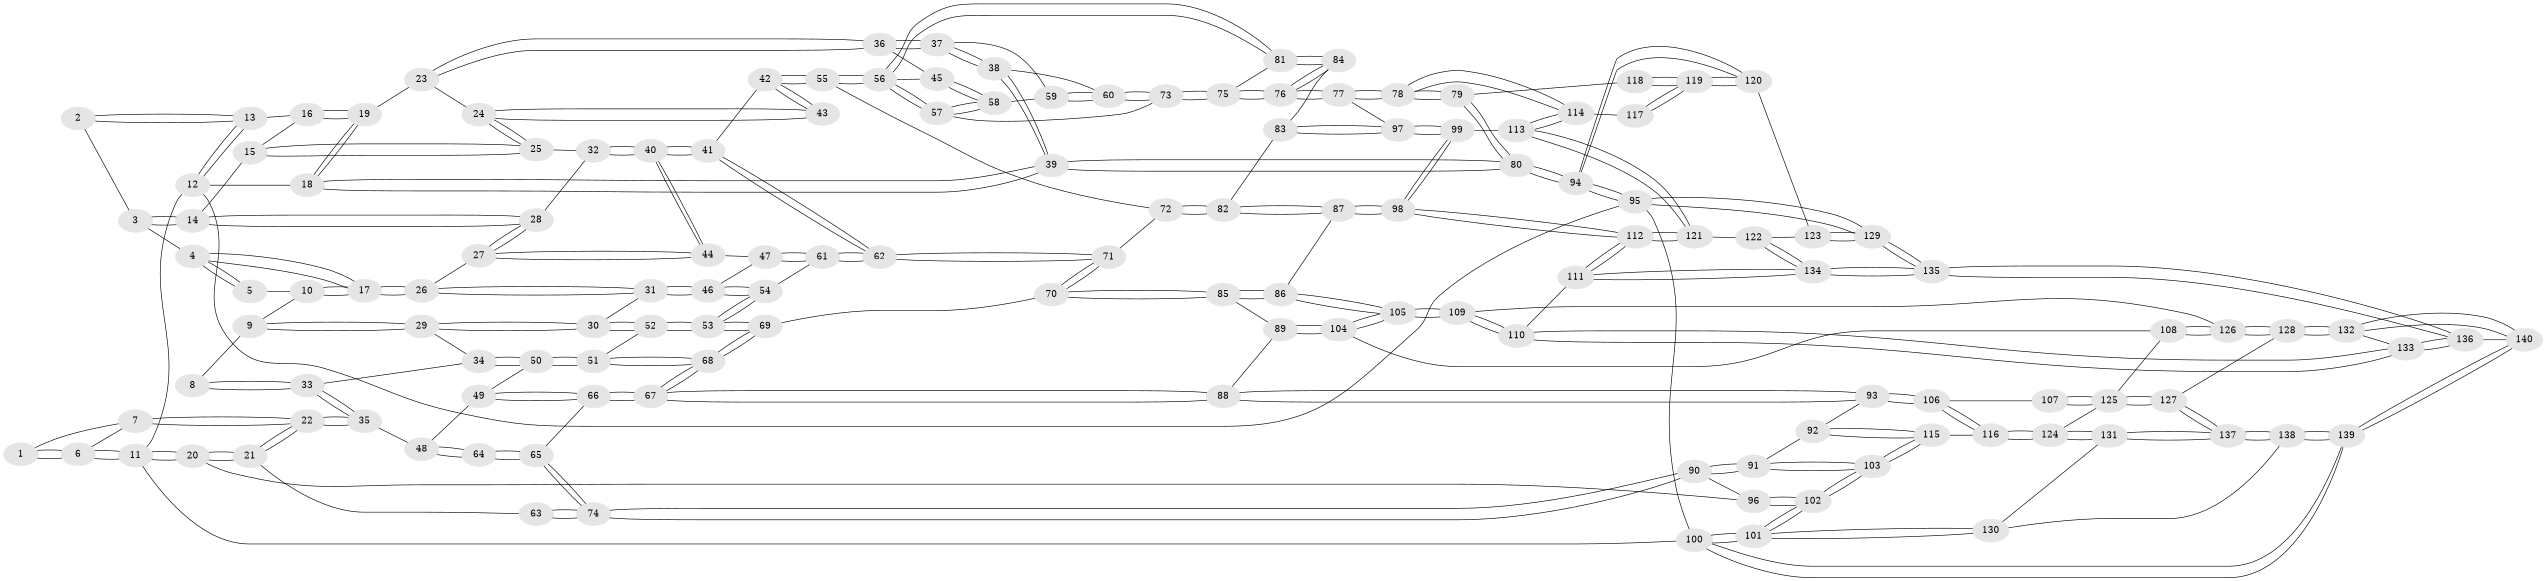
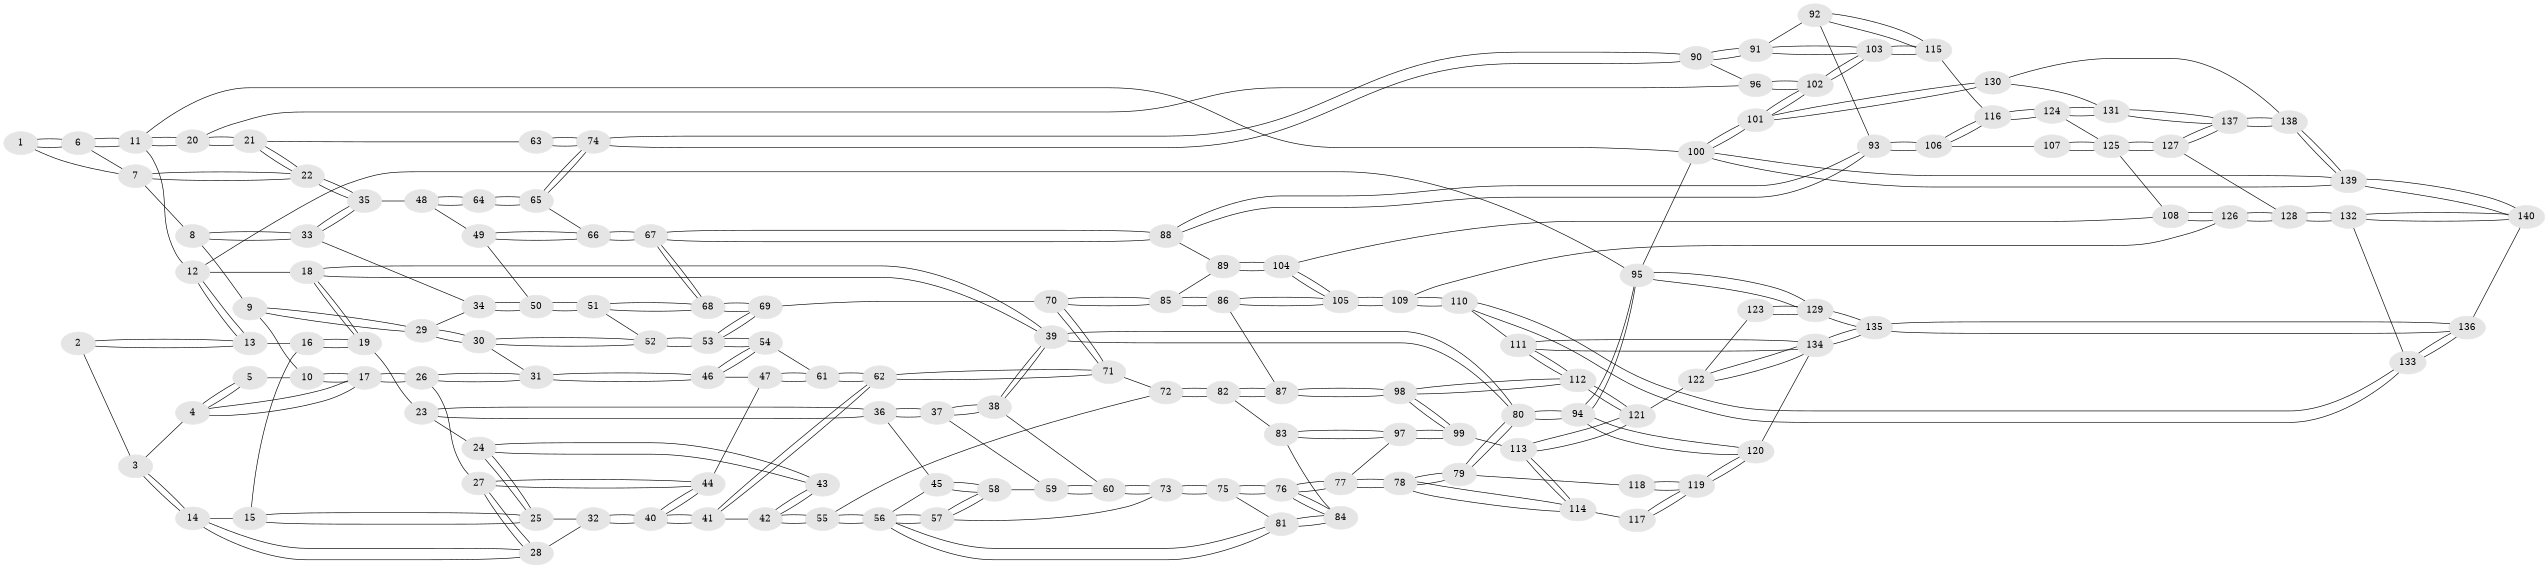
(1783, 159) -> (1785, 399)
none -> (160, 202)
